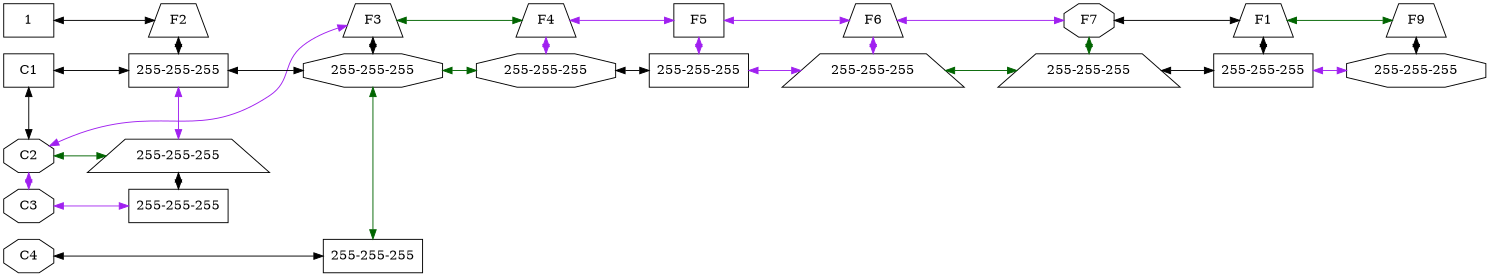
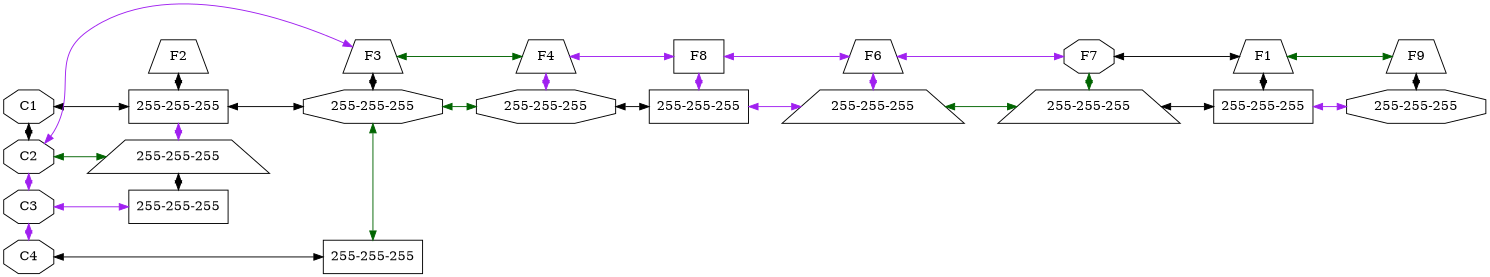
(29, 20) -> none
(699, 20) -> (699, 57)
(29, 71) -> (29, 107)
none -> (29, 230)
